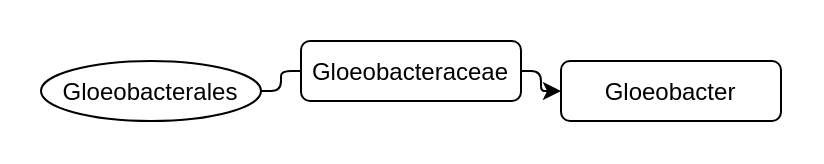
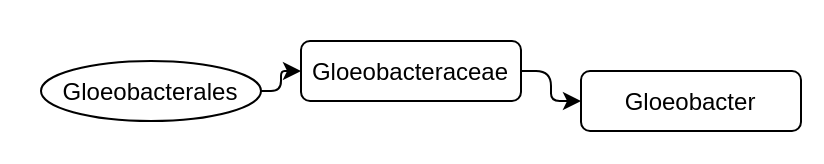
(285, 72) -> (282, 73)
(671, 91) -> (691, 101)
